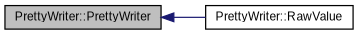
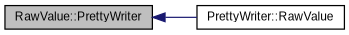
(83, 17) -> (79, 17)
